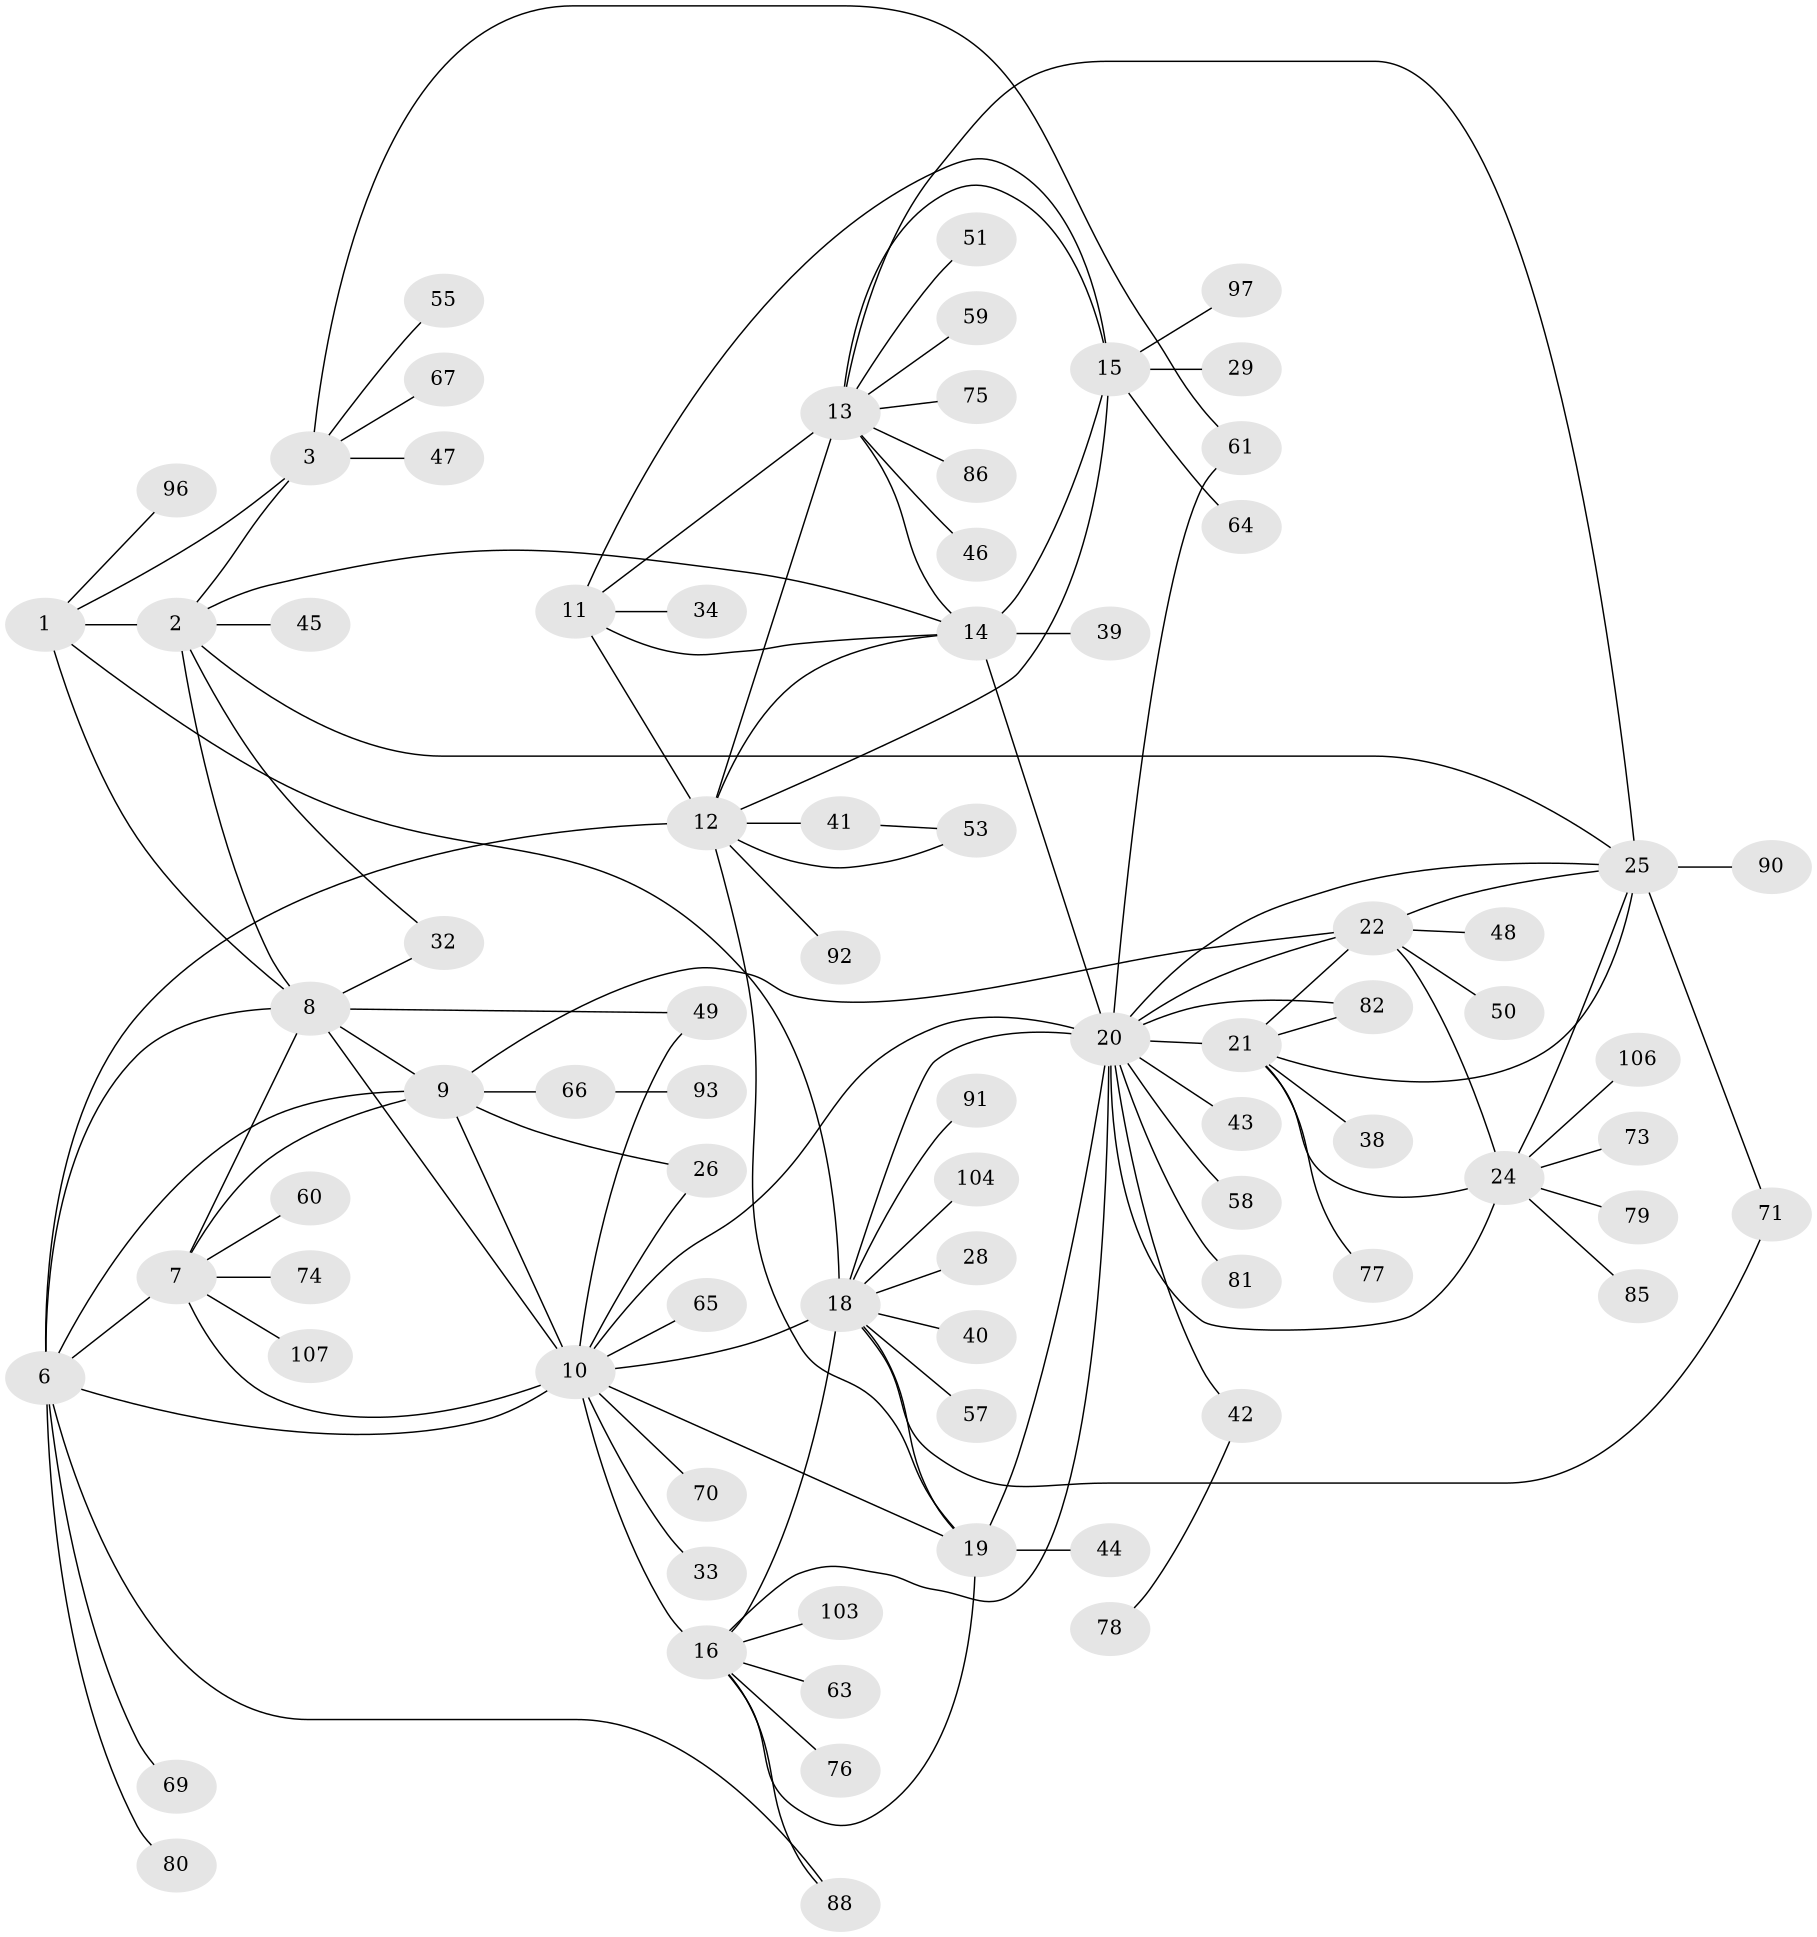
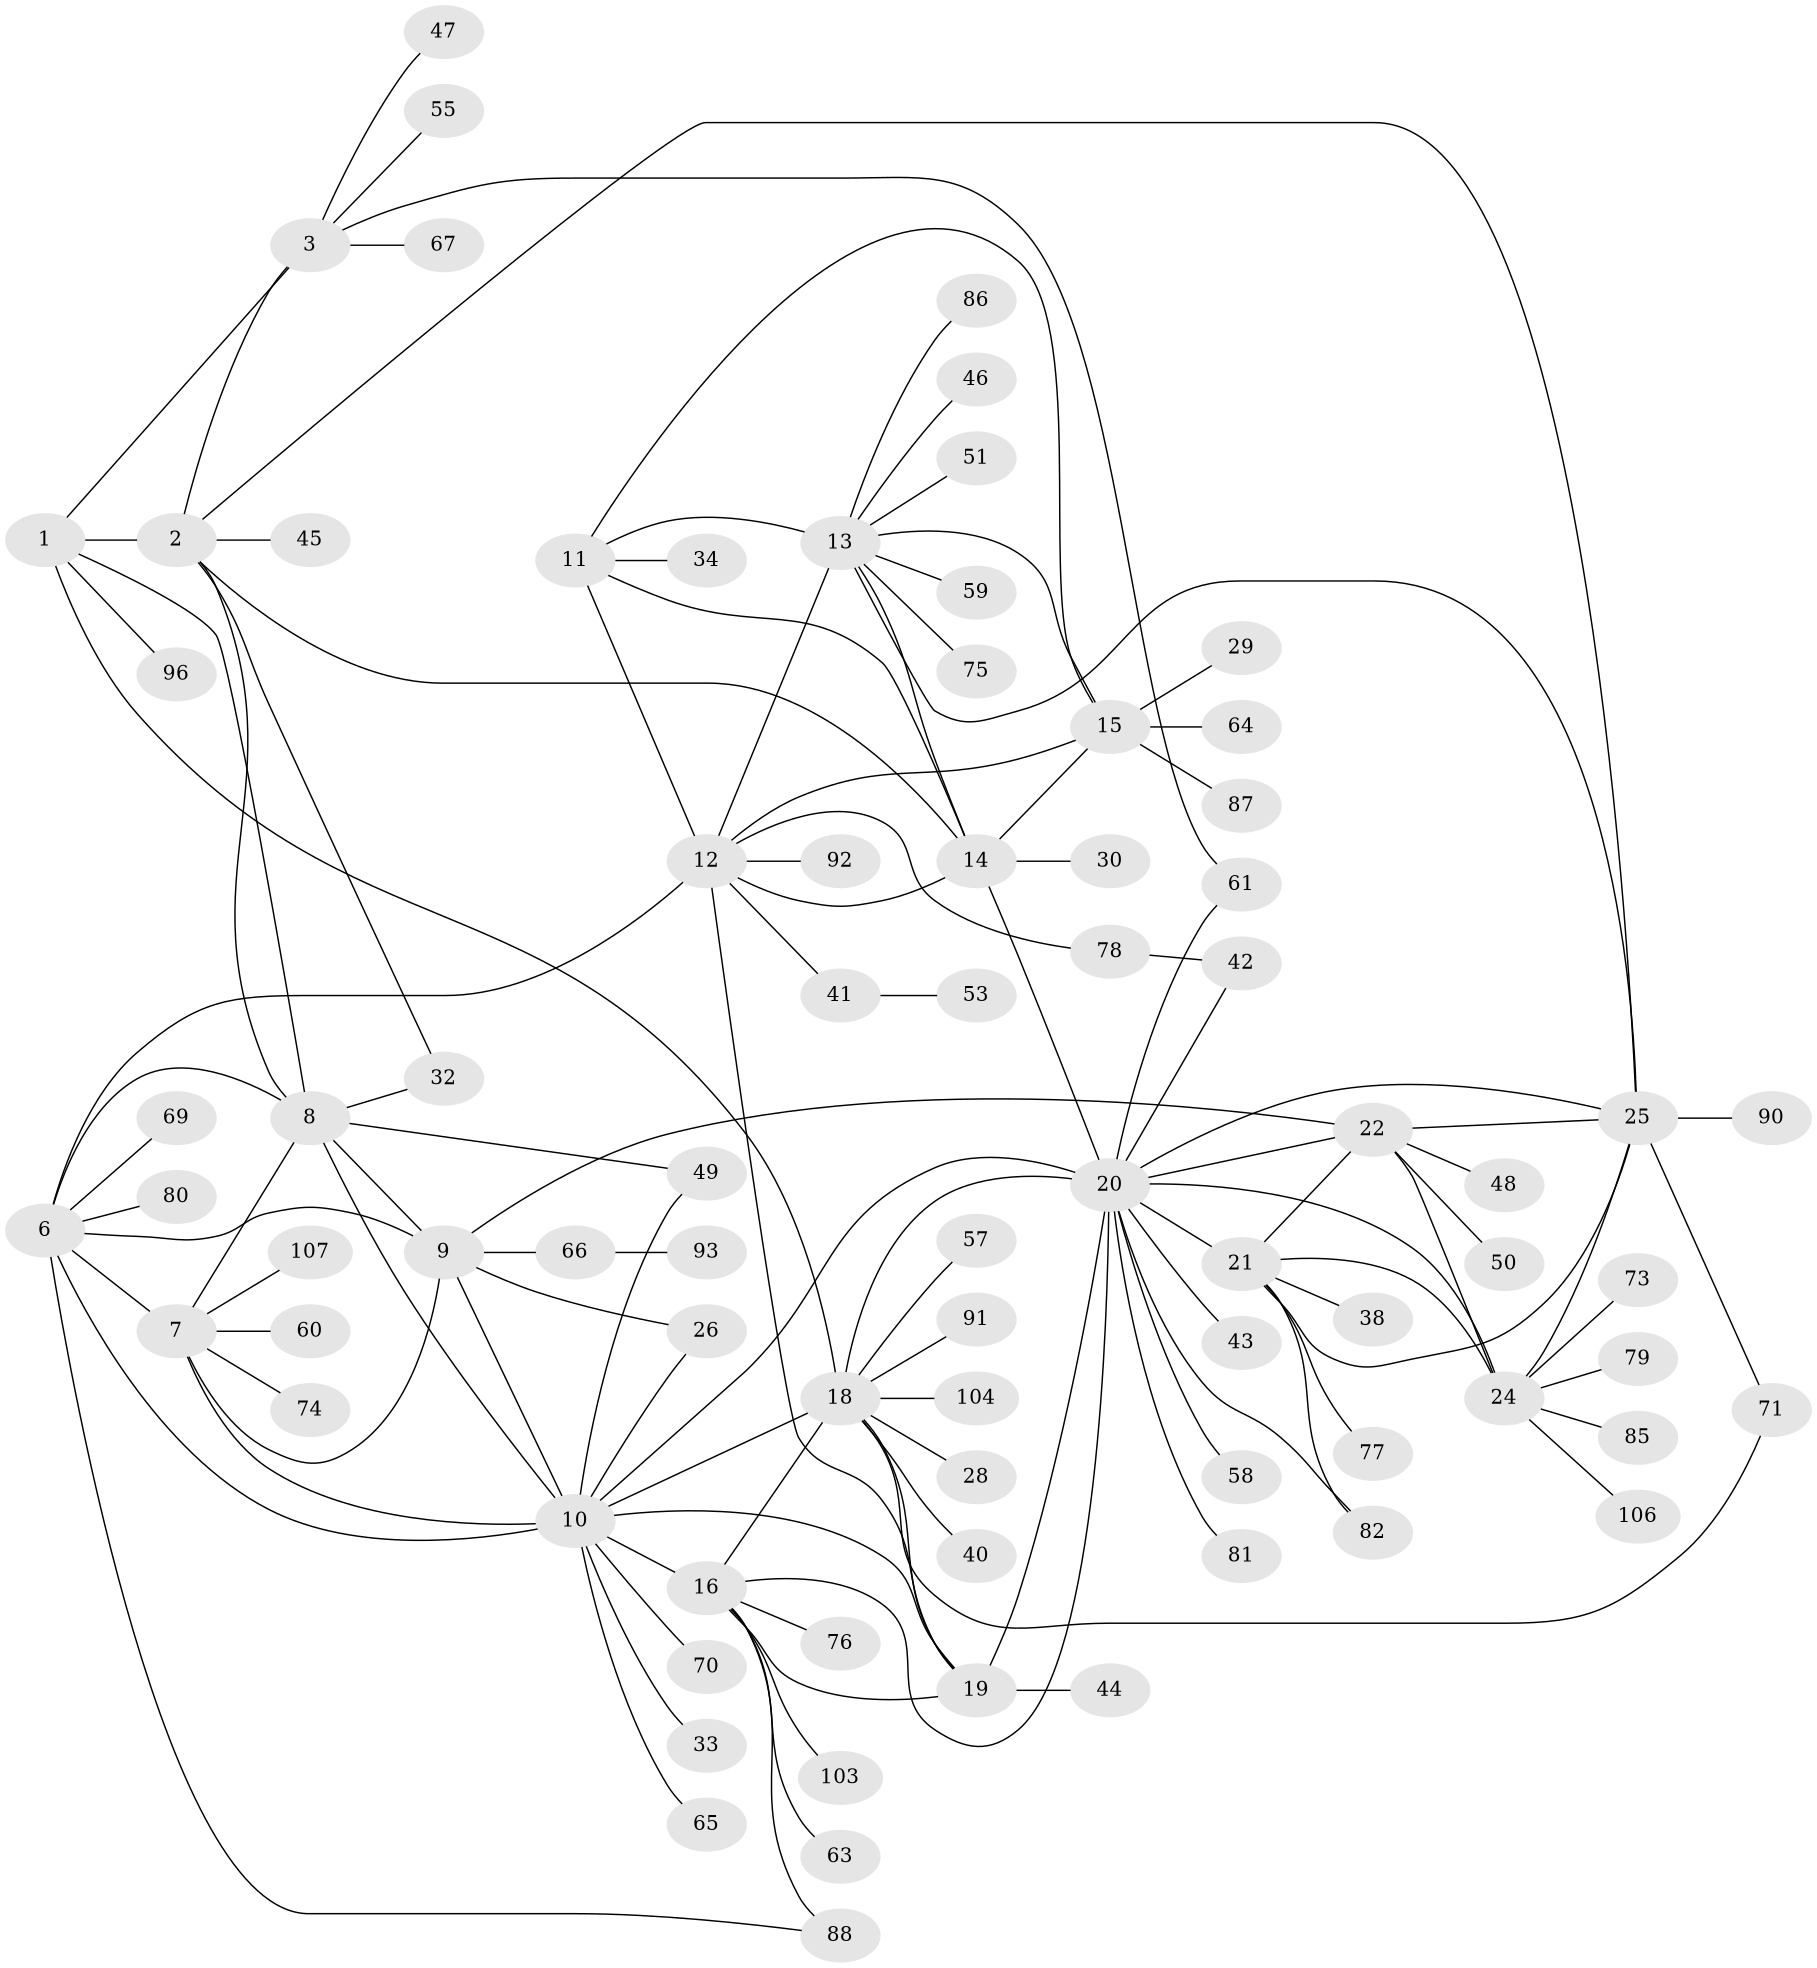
(1242, 290) -> (1242, 806)
(1110, 634) -> (1110, 861)
(840, 868) -> (909, 856)
